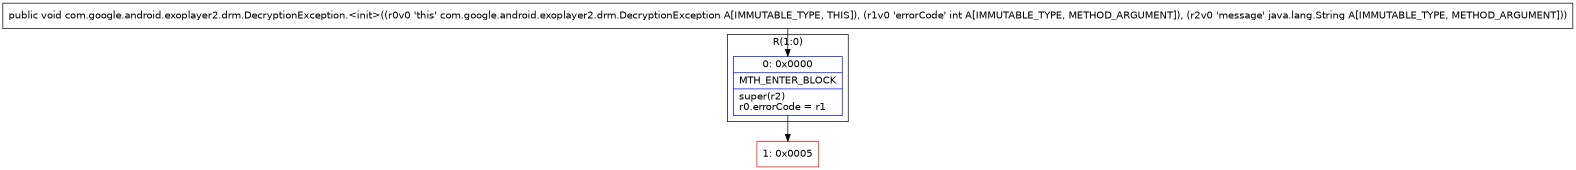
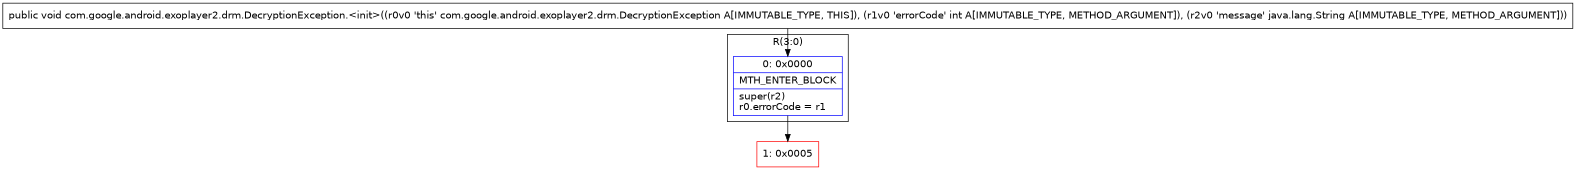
(788, 43) -> (788, 43)
